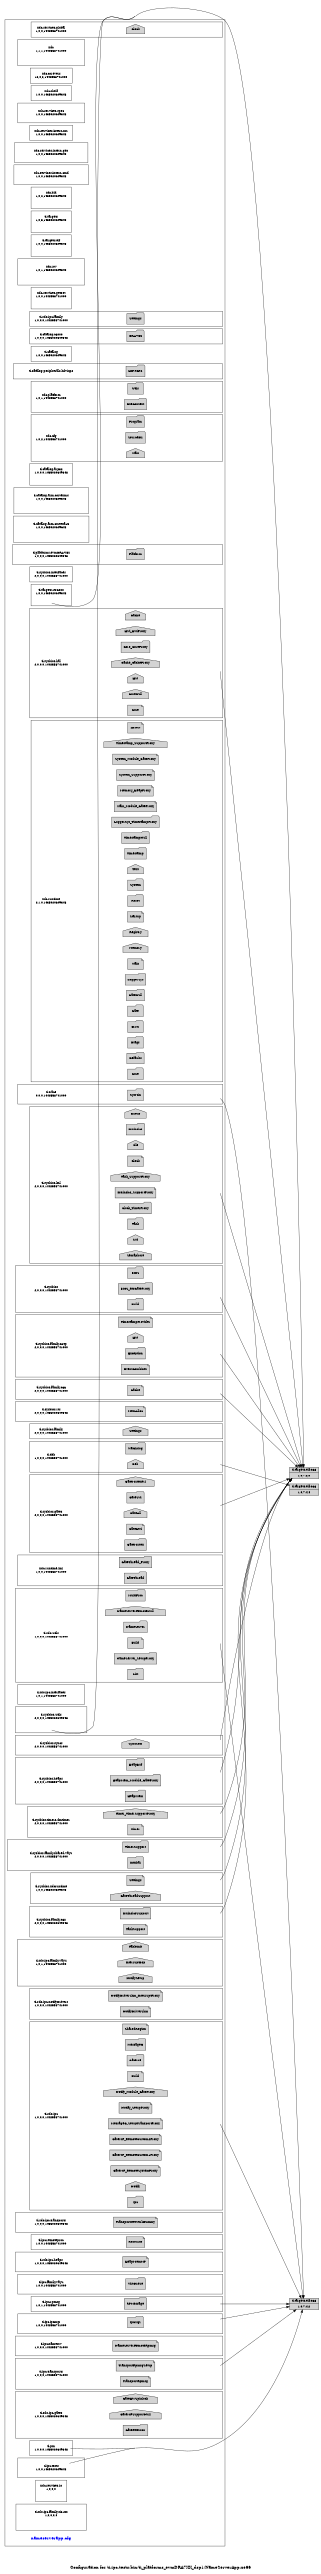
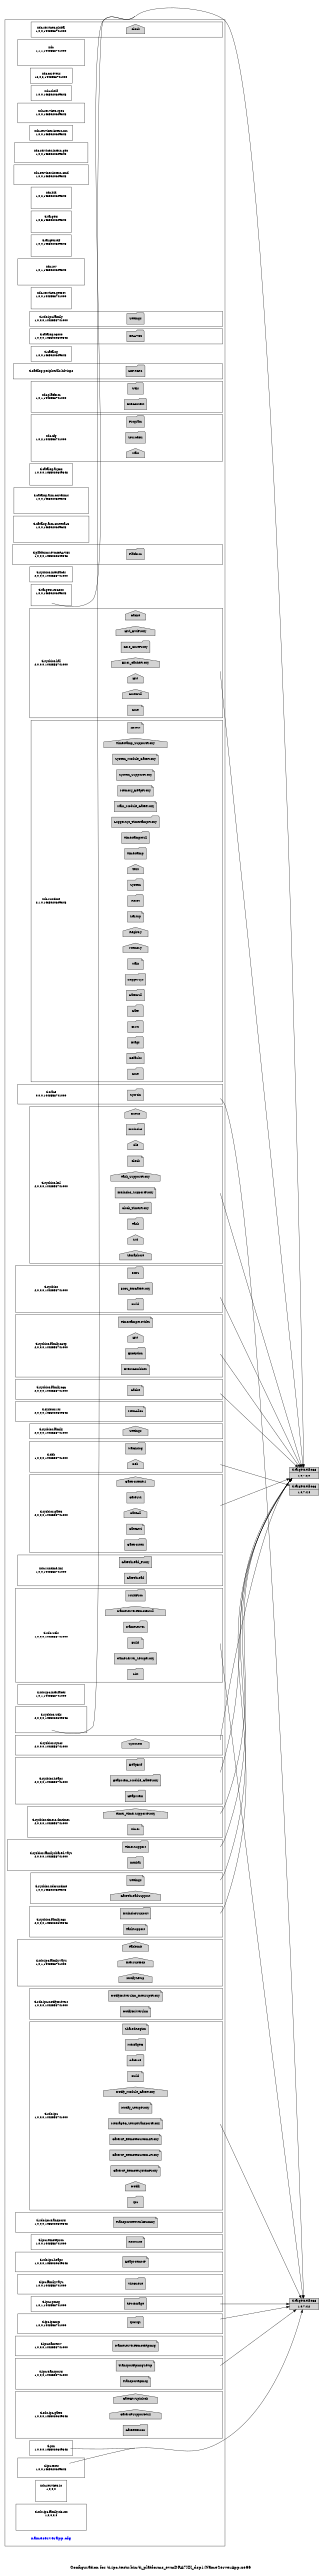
(135, 663) -> (135, 663)
